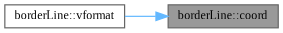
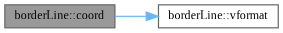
(140, 16) -> (131, 16)
